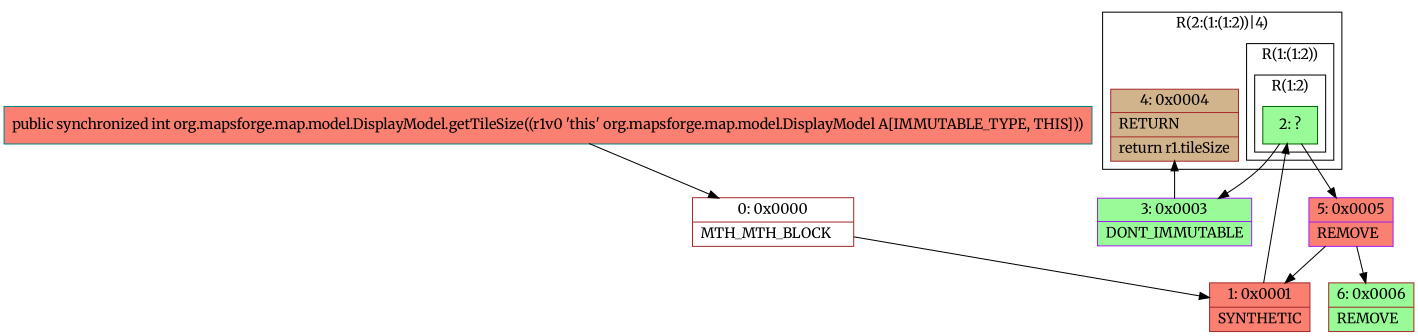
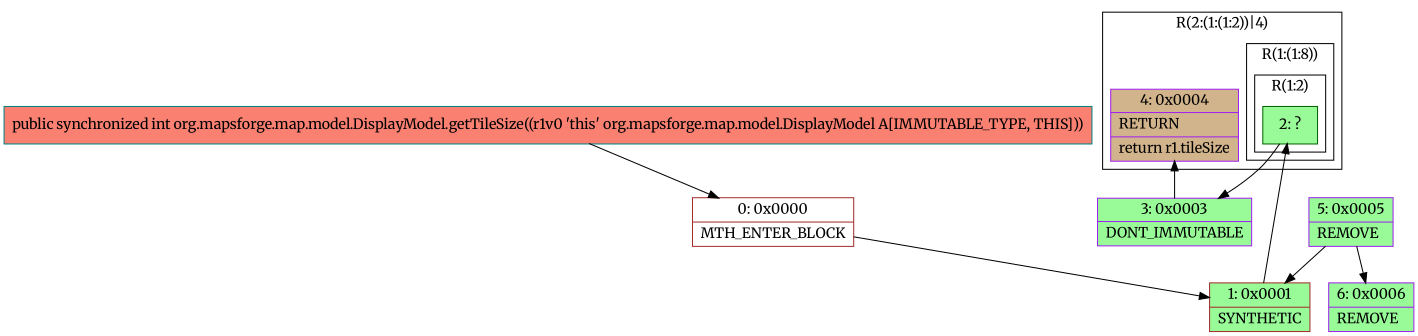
(1290, 55) -> (1290, 55)
(1175, 125) -> (1175, 125)
(1322, 176) -> none
(1351, 222) -> (1351, 222)
(766, 234) -> (773, 234)
(1260, 307) -> (1260, 307)
(1371, 307) -> (1371, 307)
